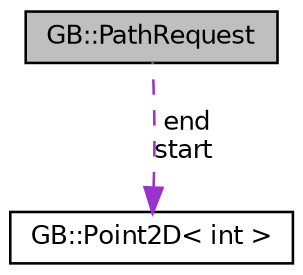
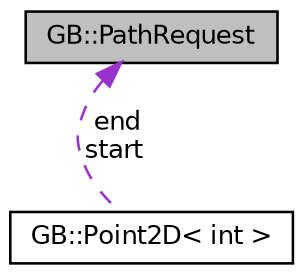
(154, 124) -> (79, 150)
